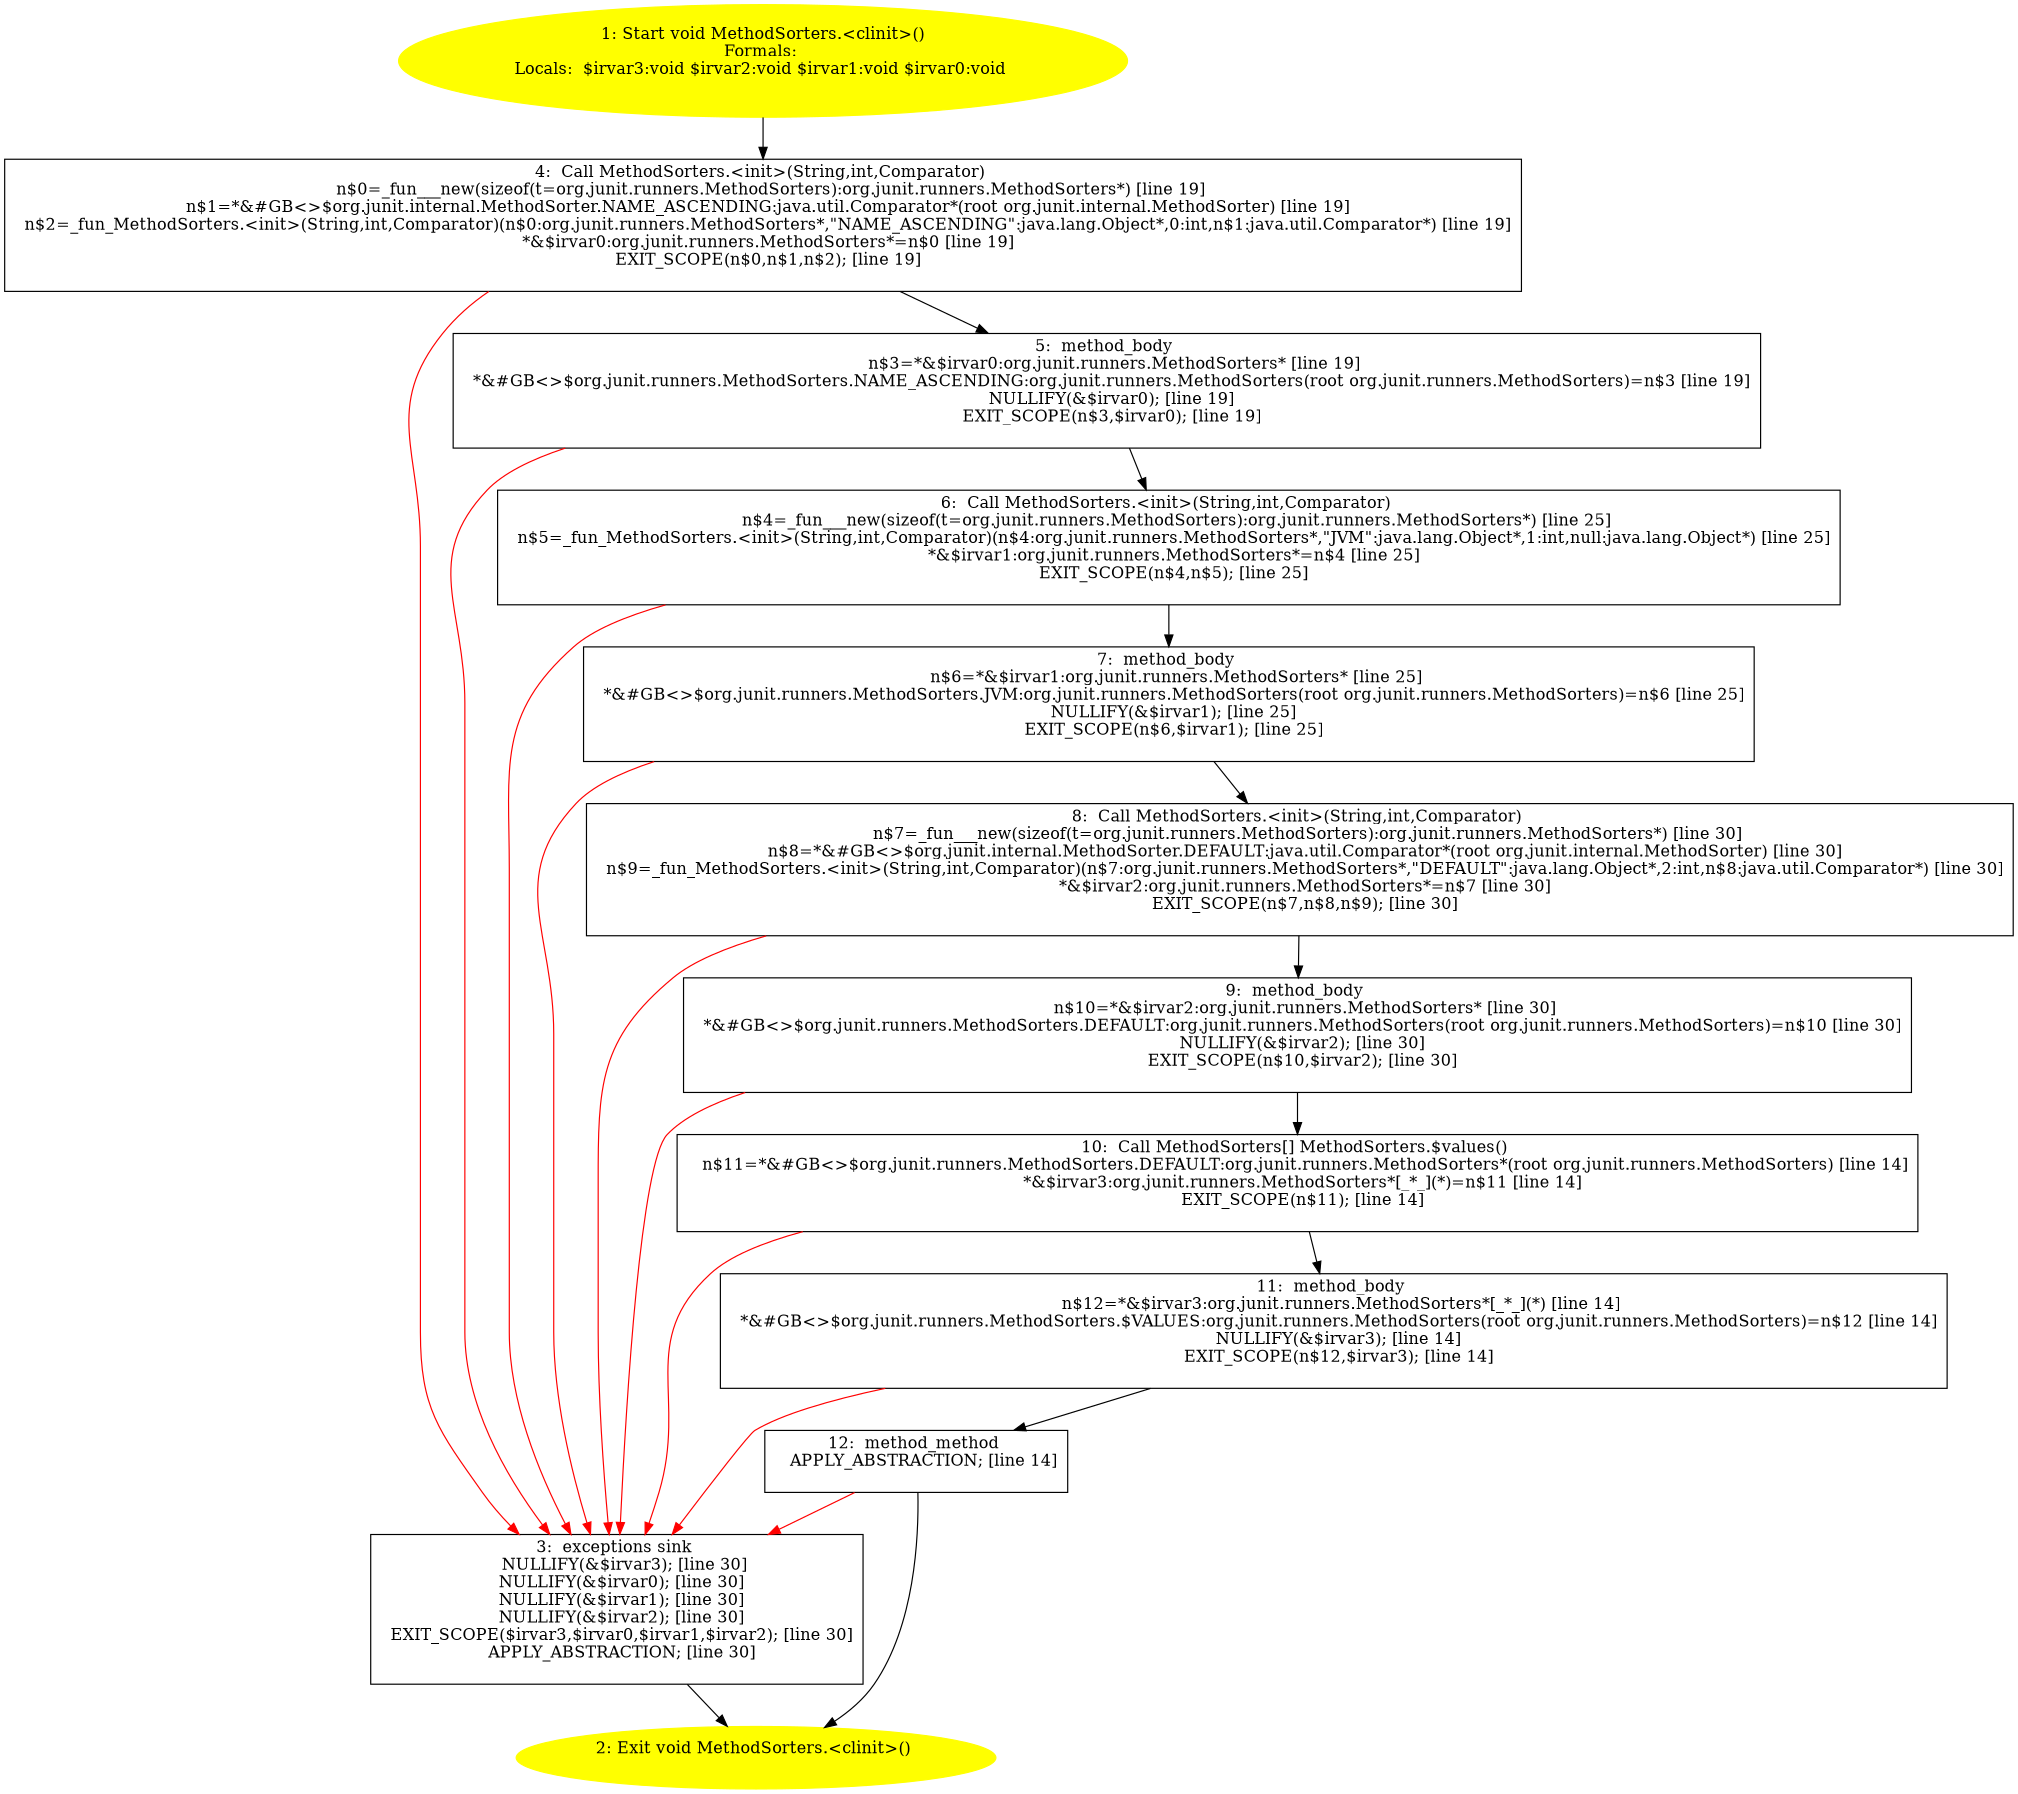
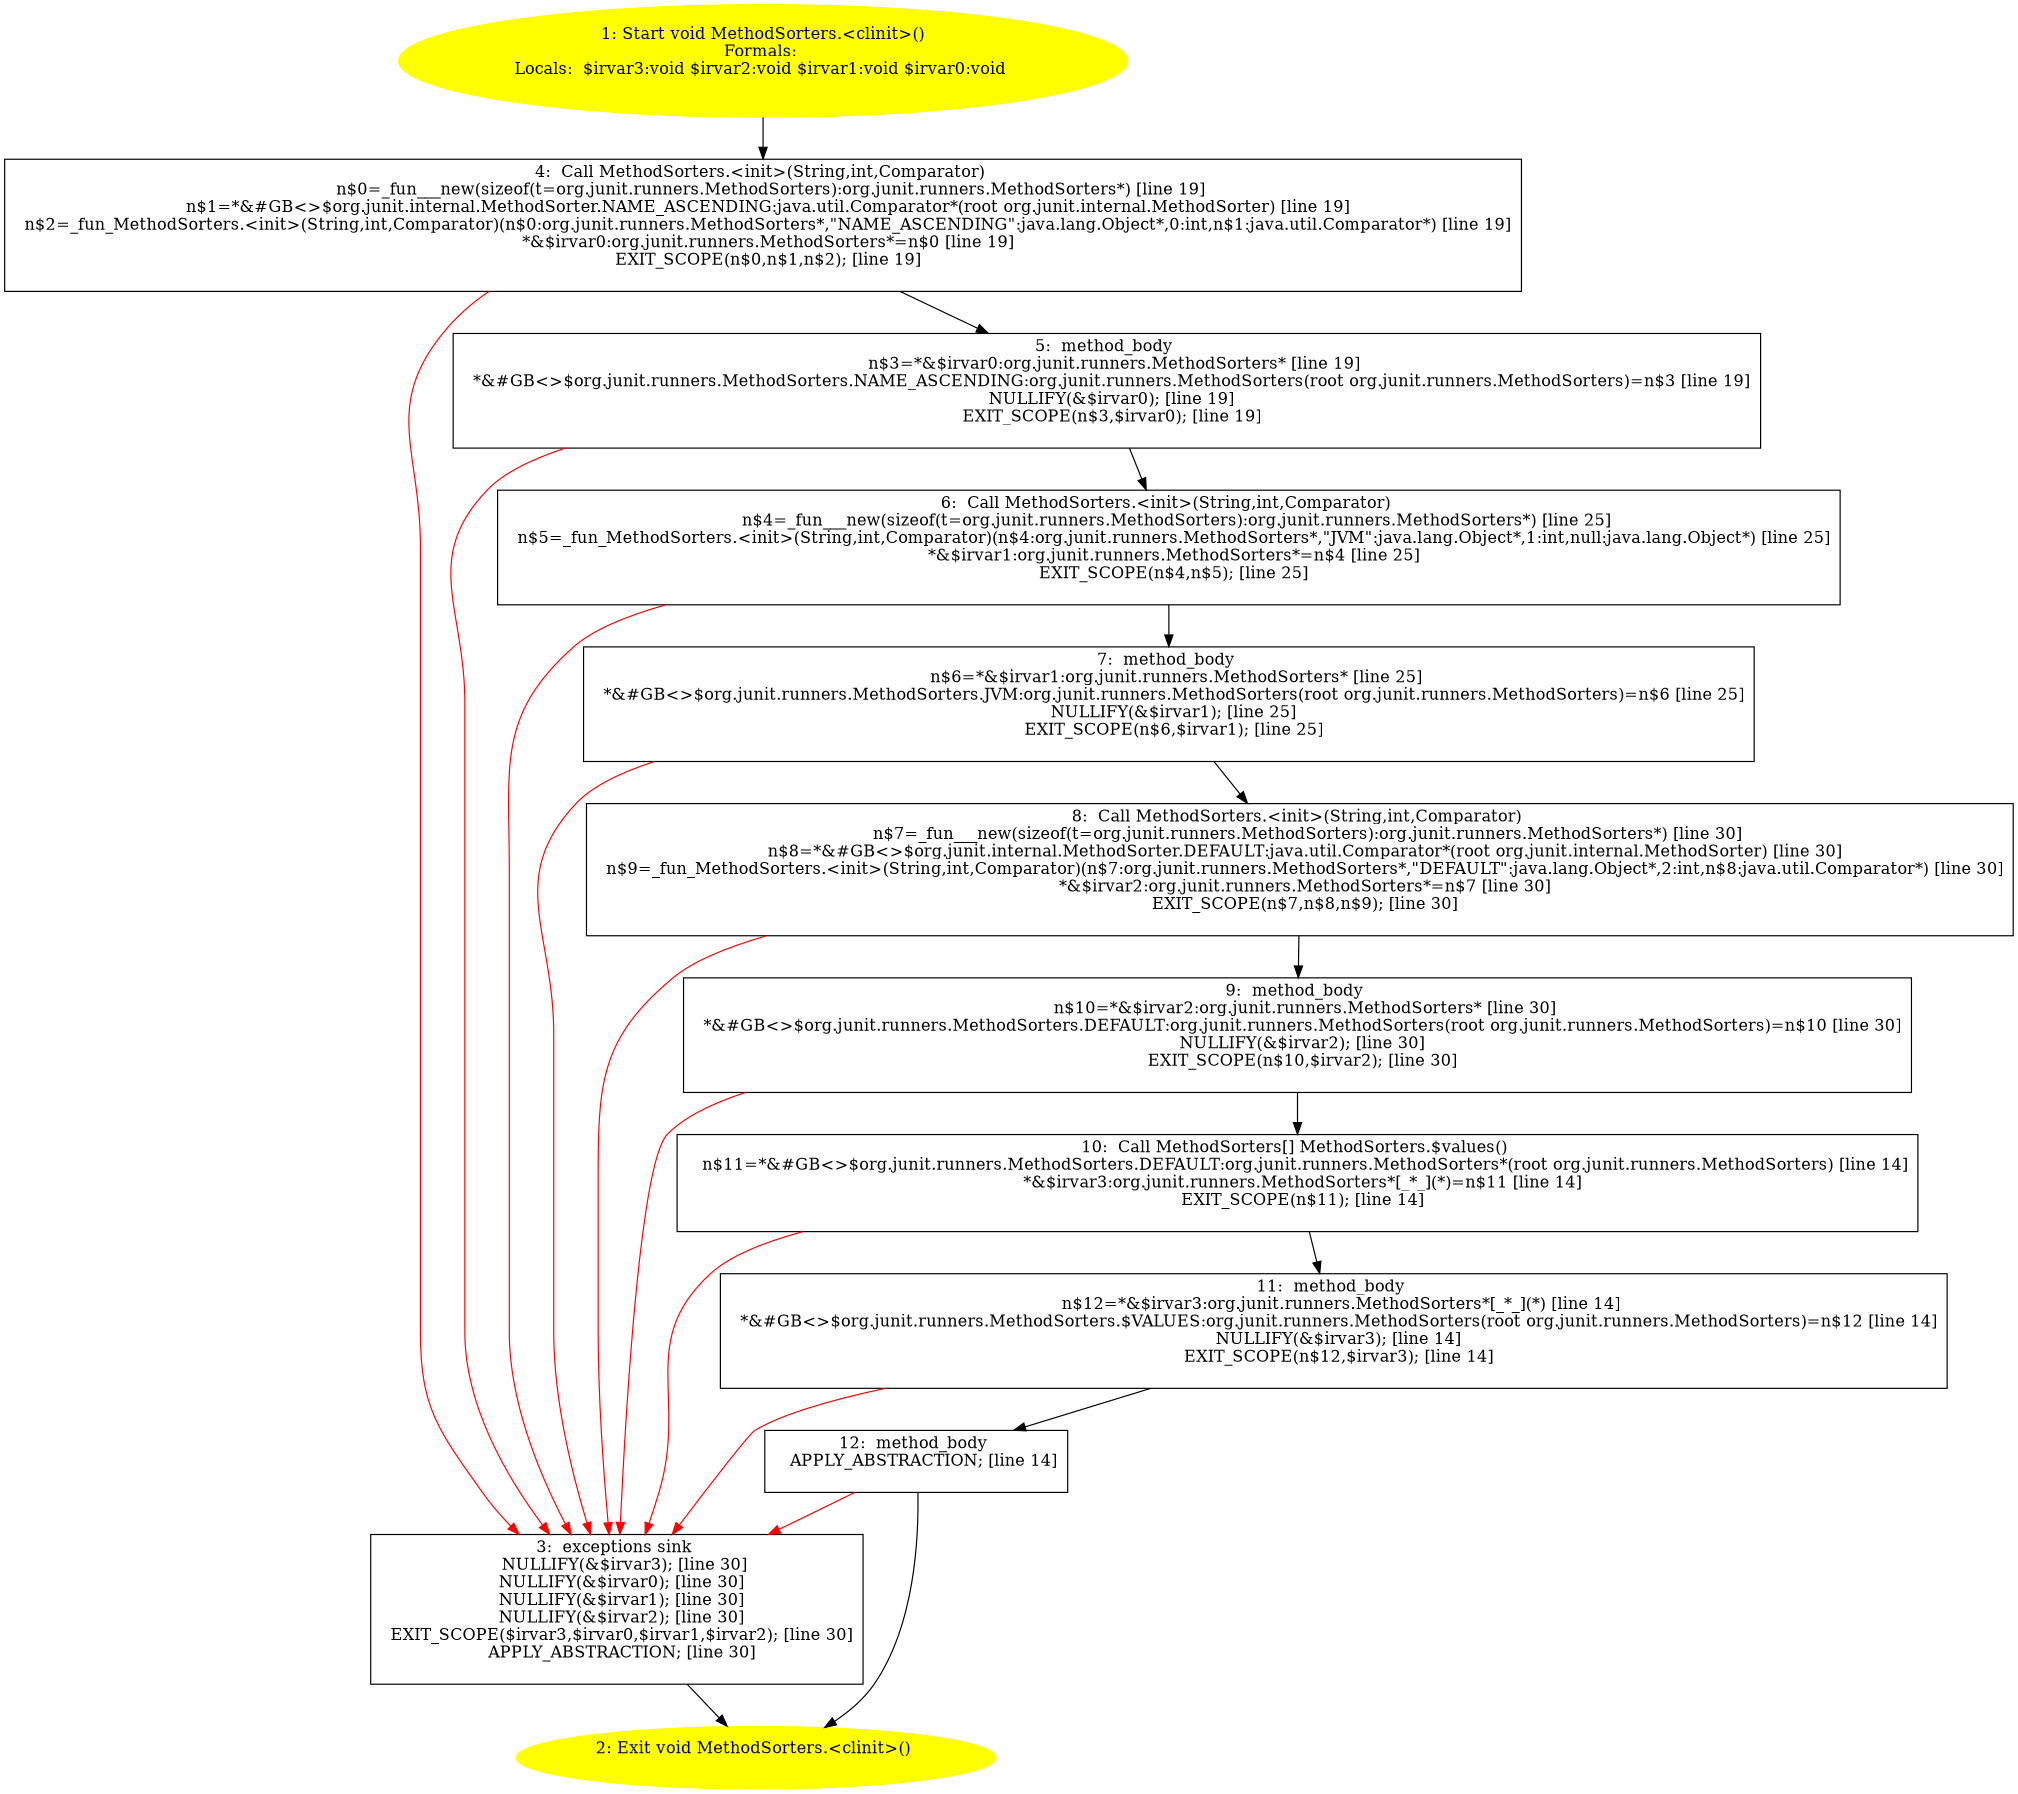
(916, 1461) -> (916, 1461)
